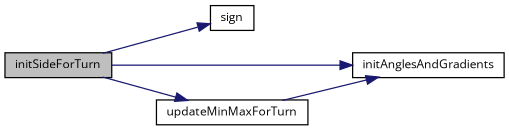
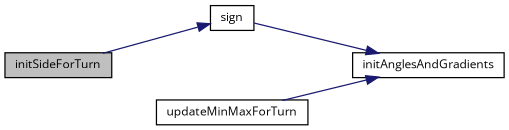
(226, 65) -> (310, 37)
(139, 87) -> none
